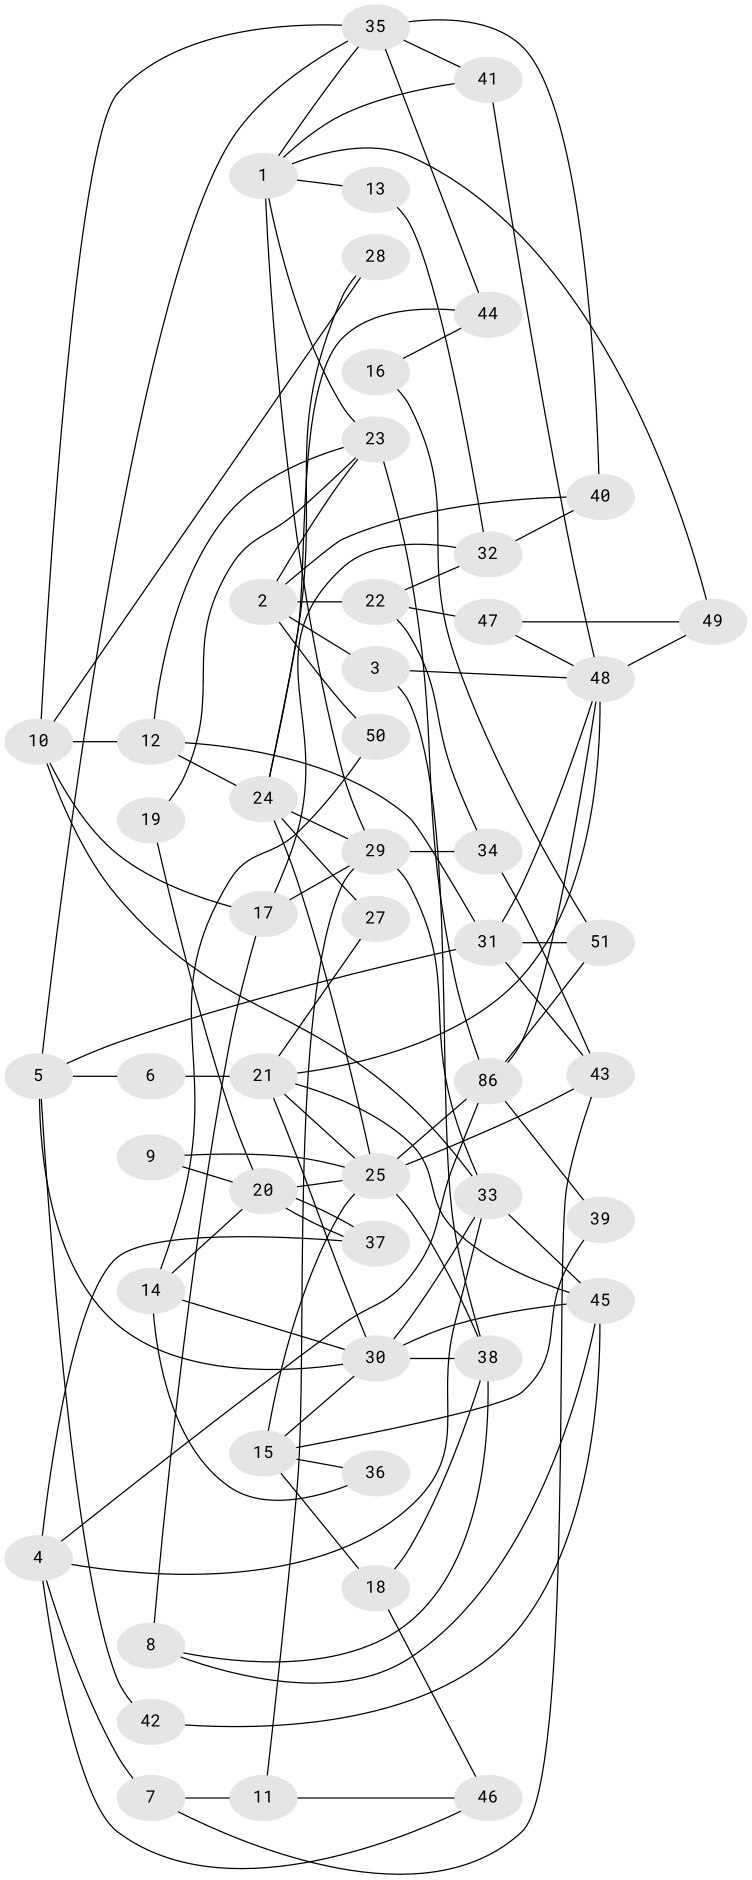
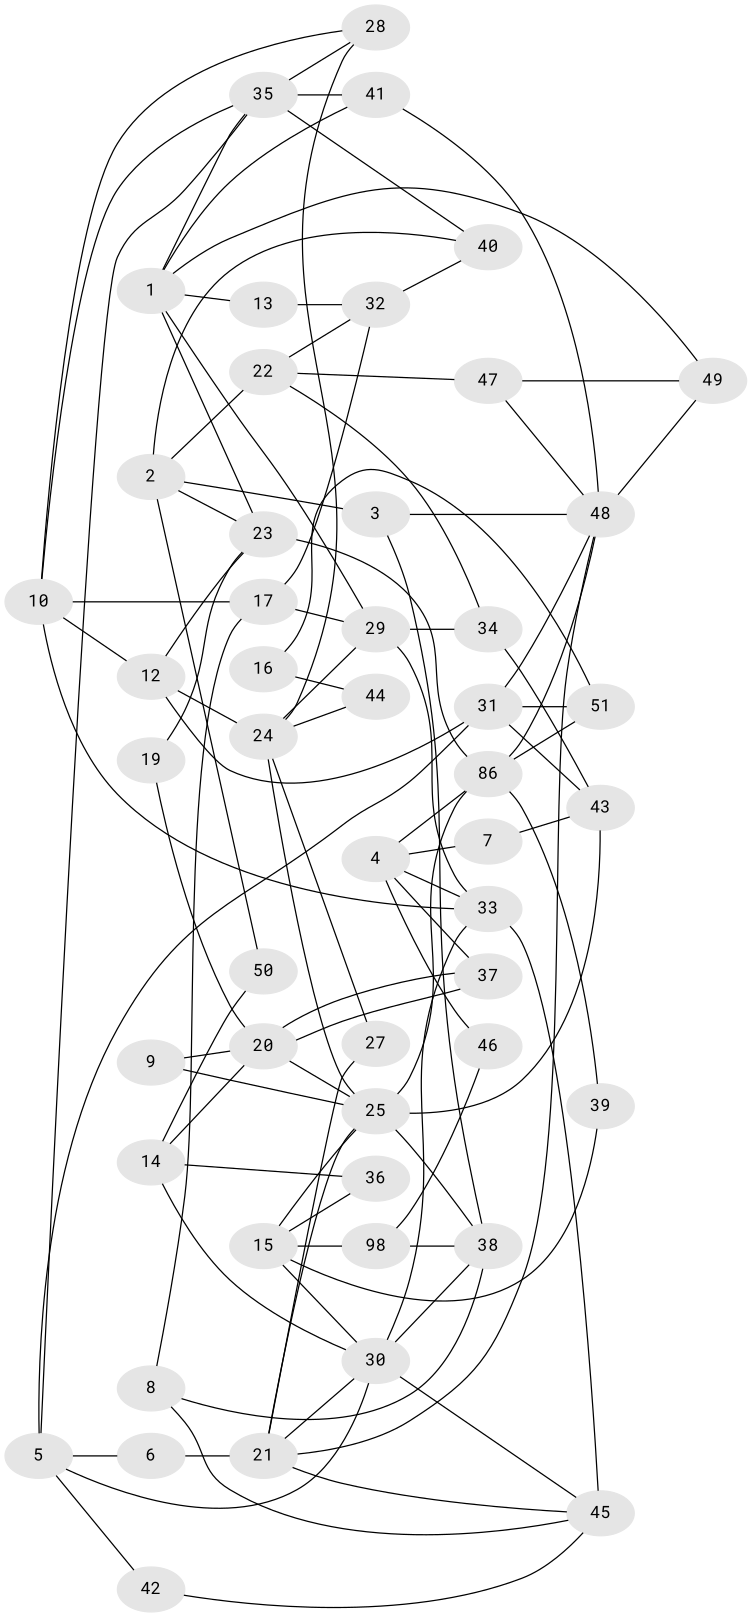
(437, 183) -> (320, 61)
(376, 1588) -> (376, 1246)
(263, 1798) -> none
